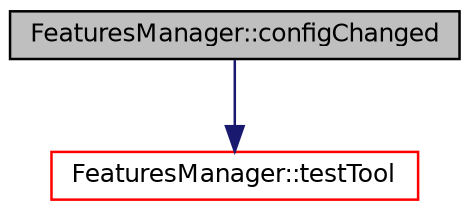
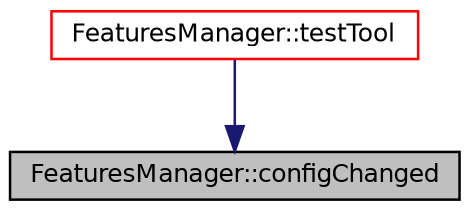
(235, 93) -> (235, 93)
